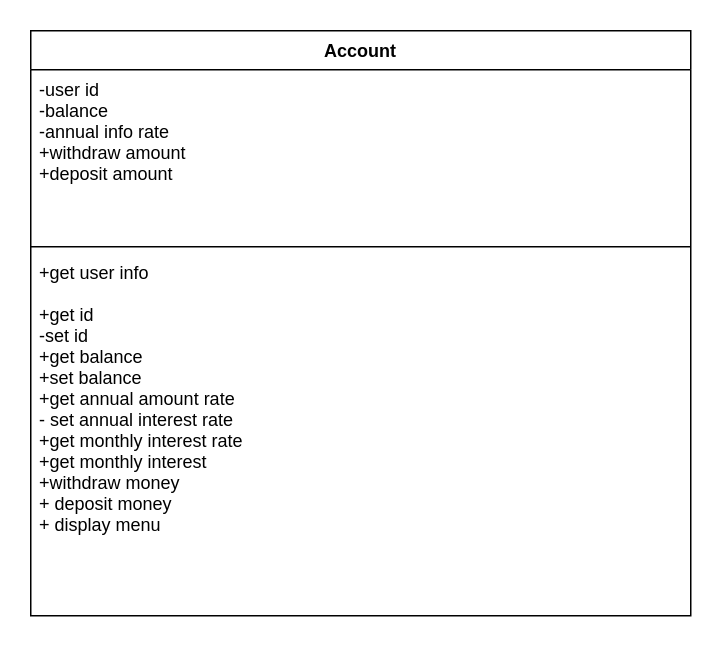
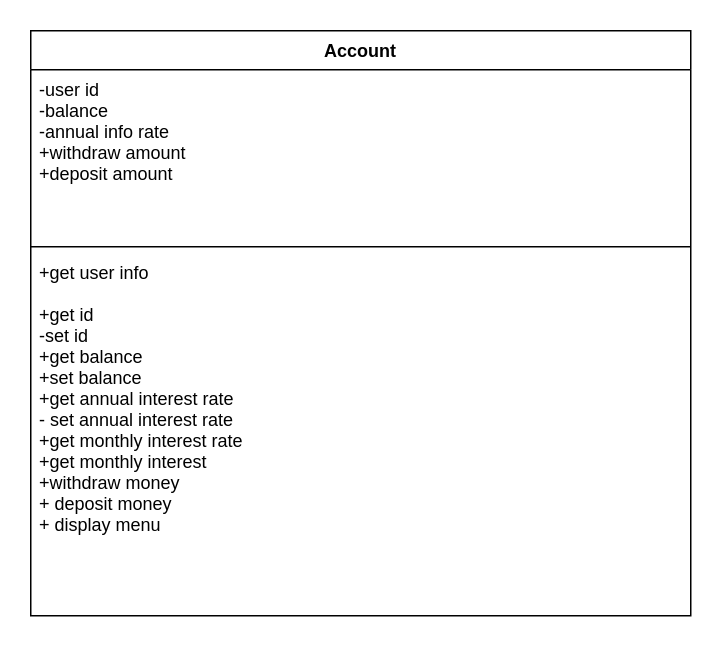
(103, 273) -> (103, 273)
